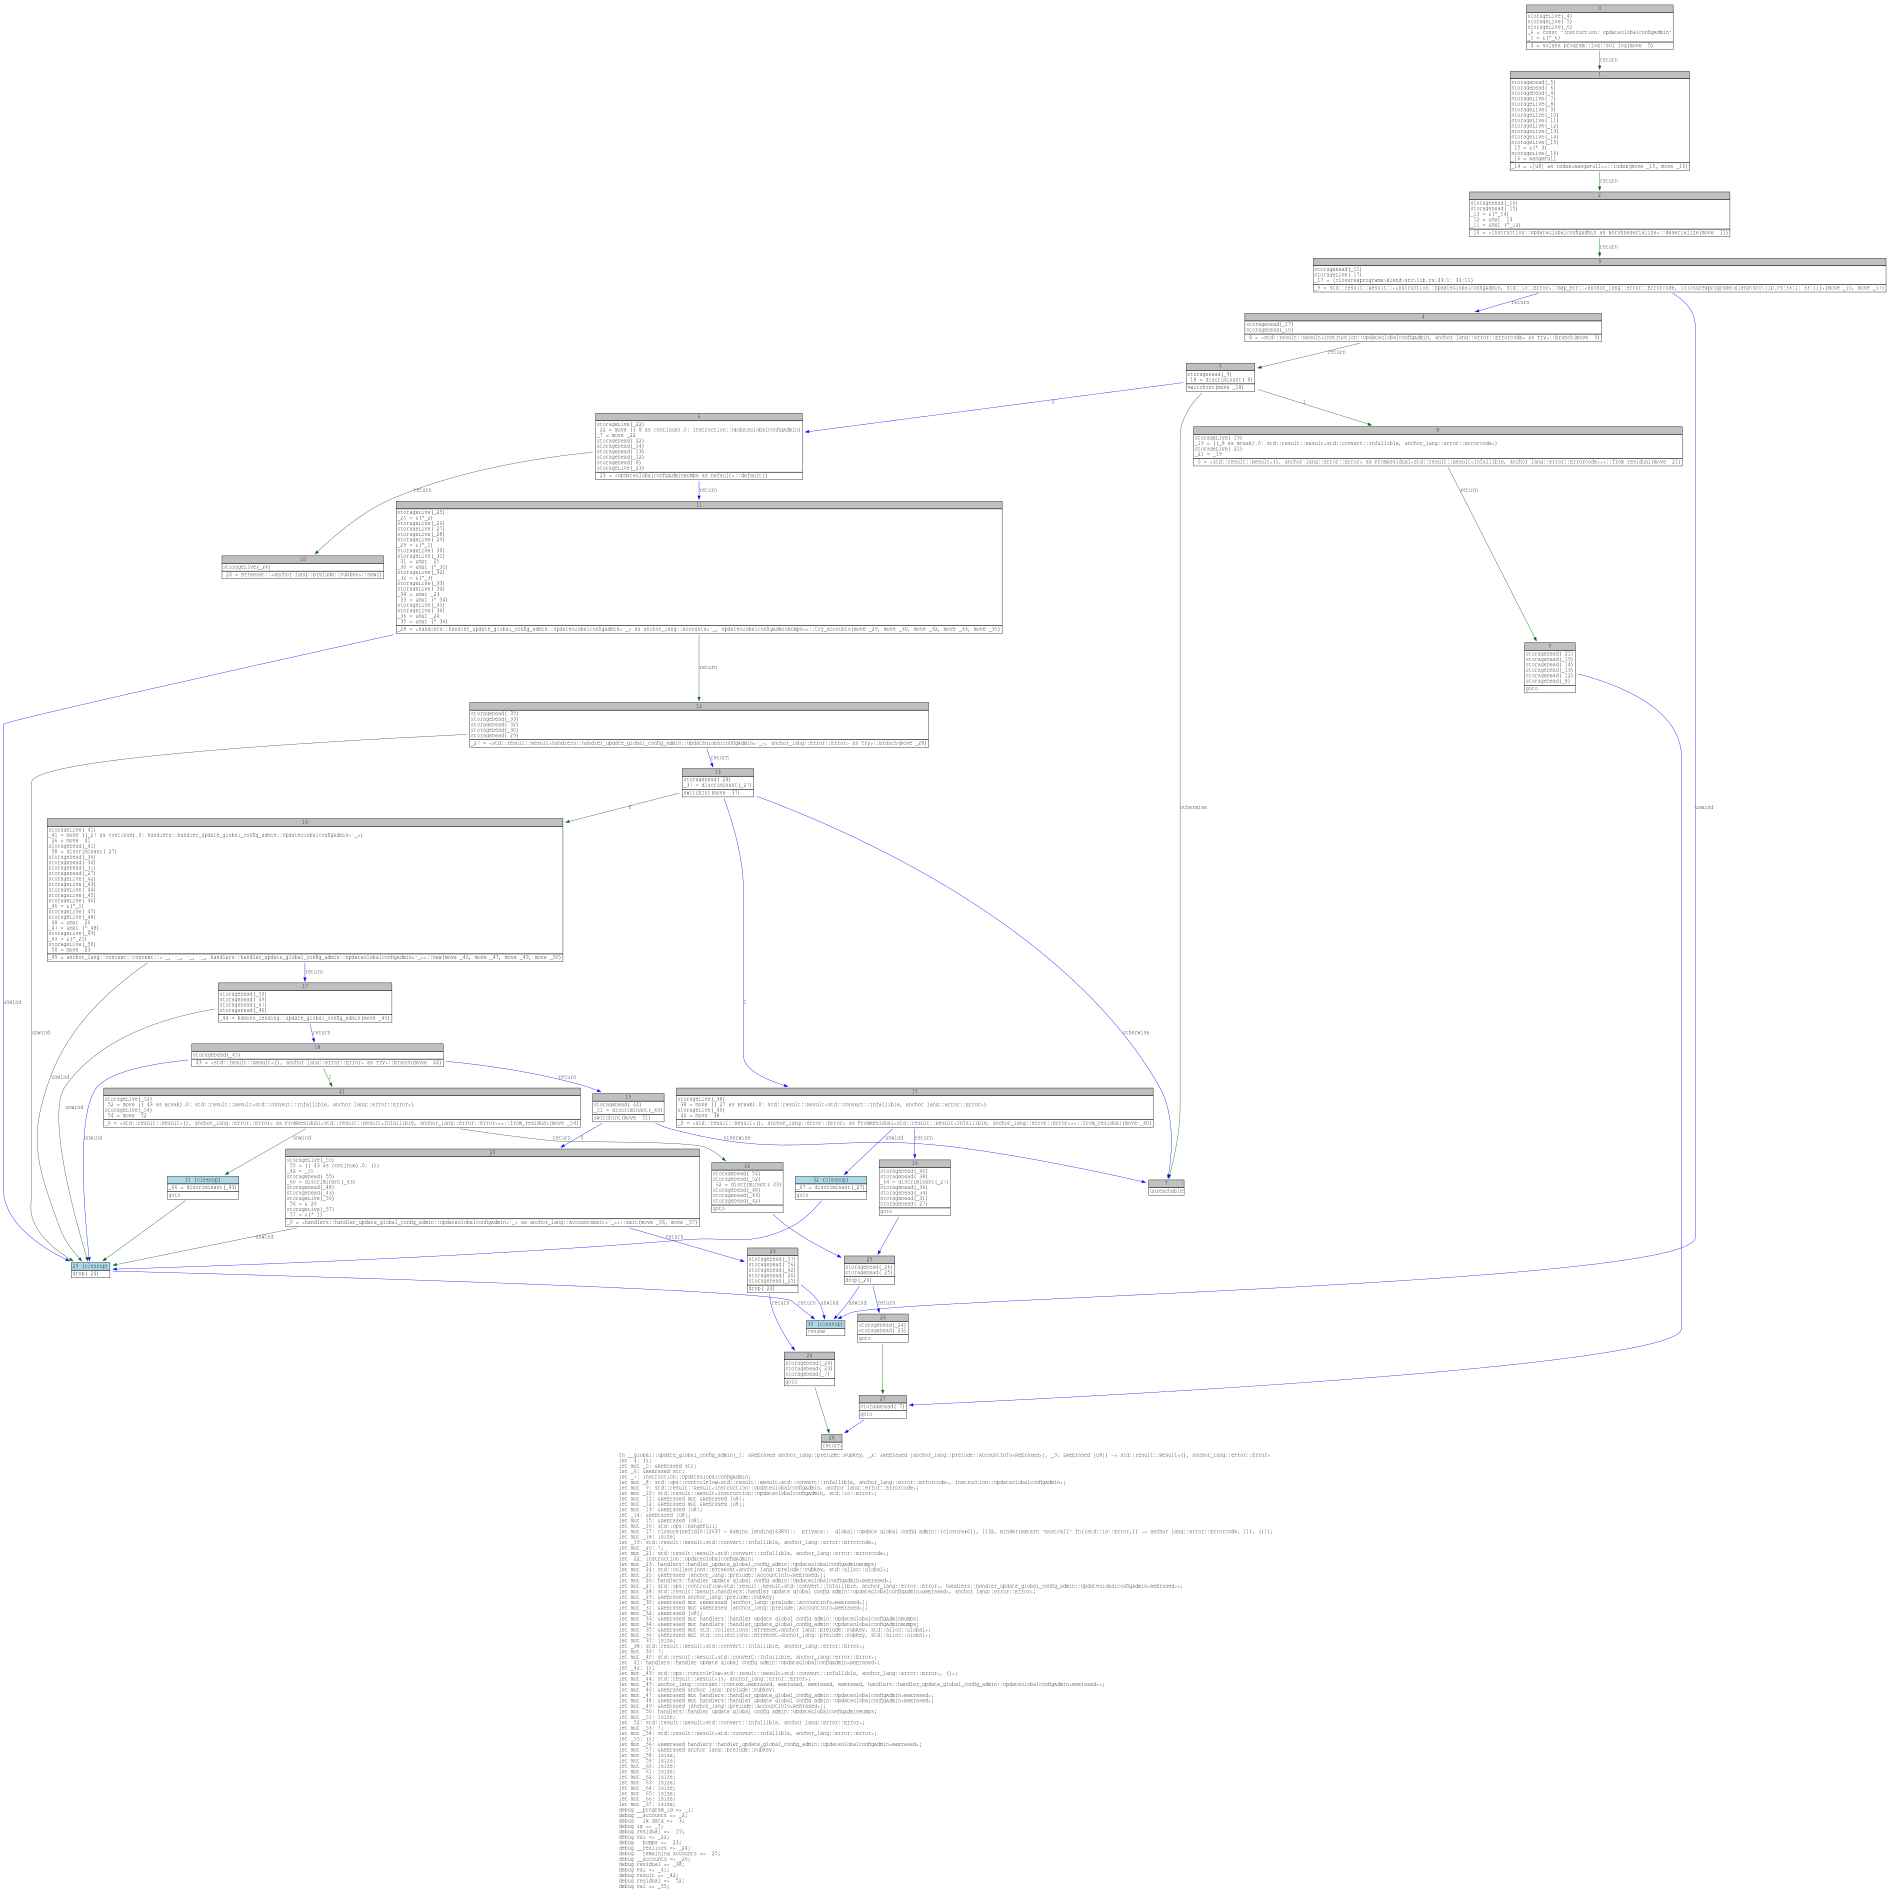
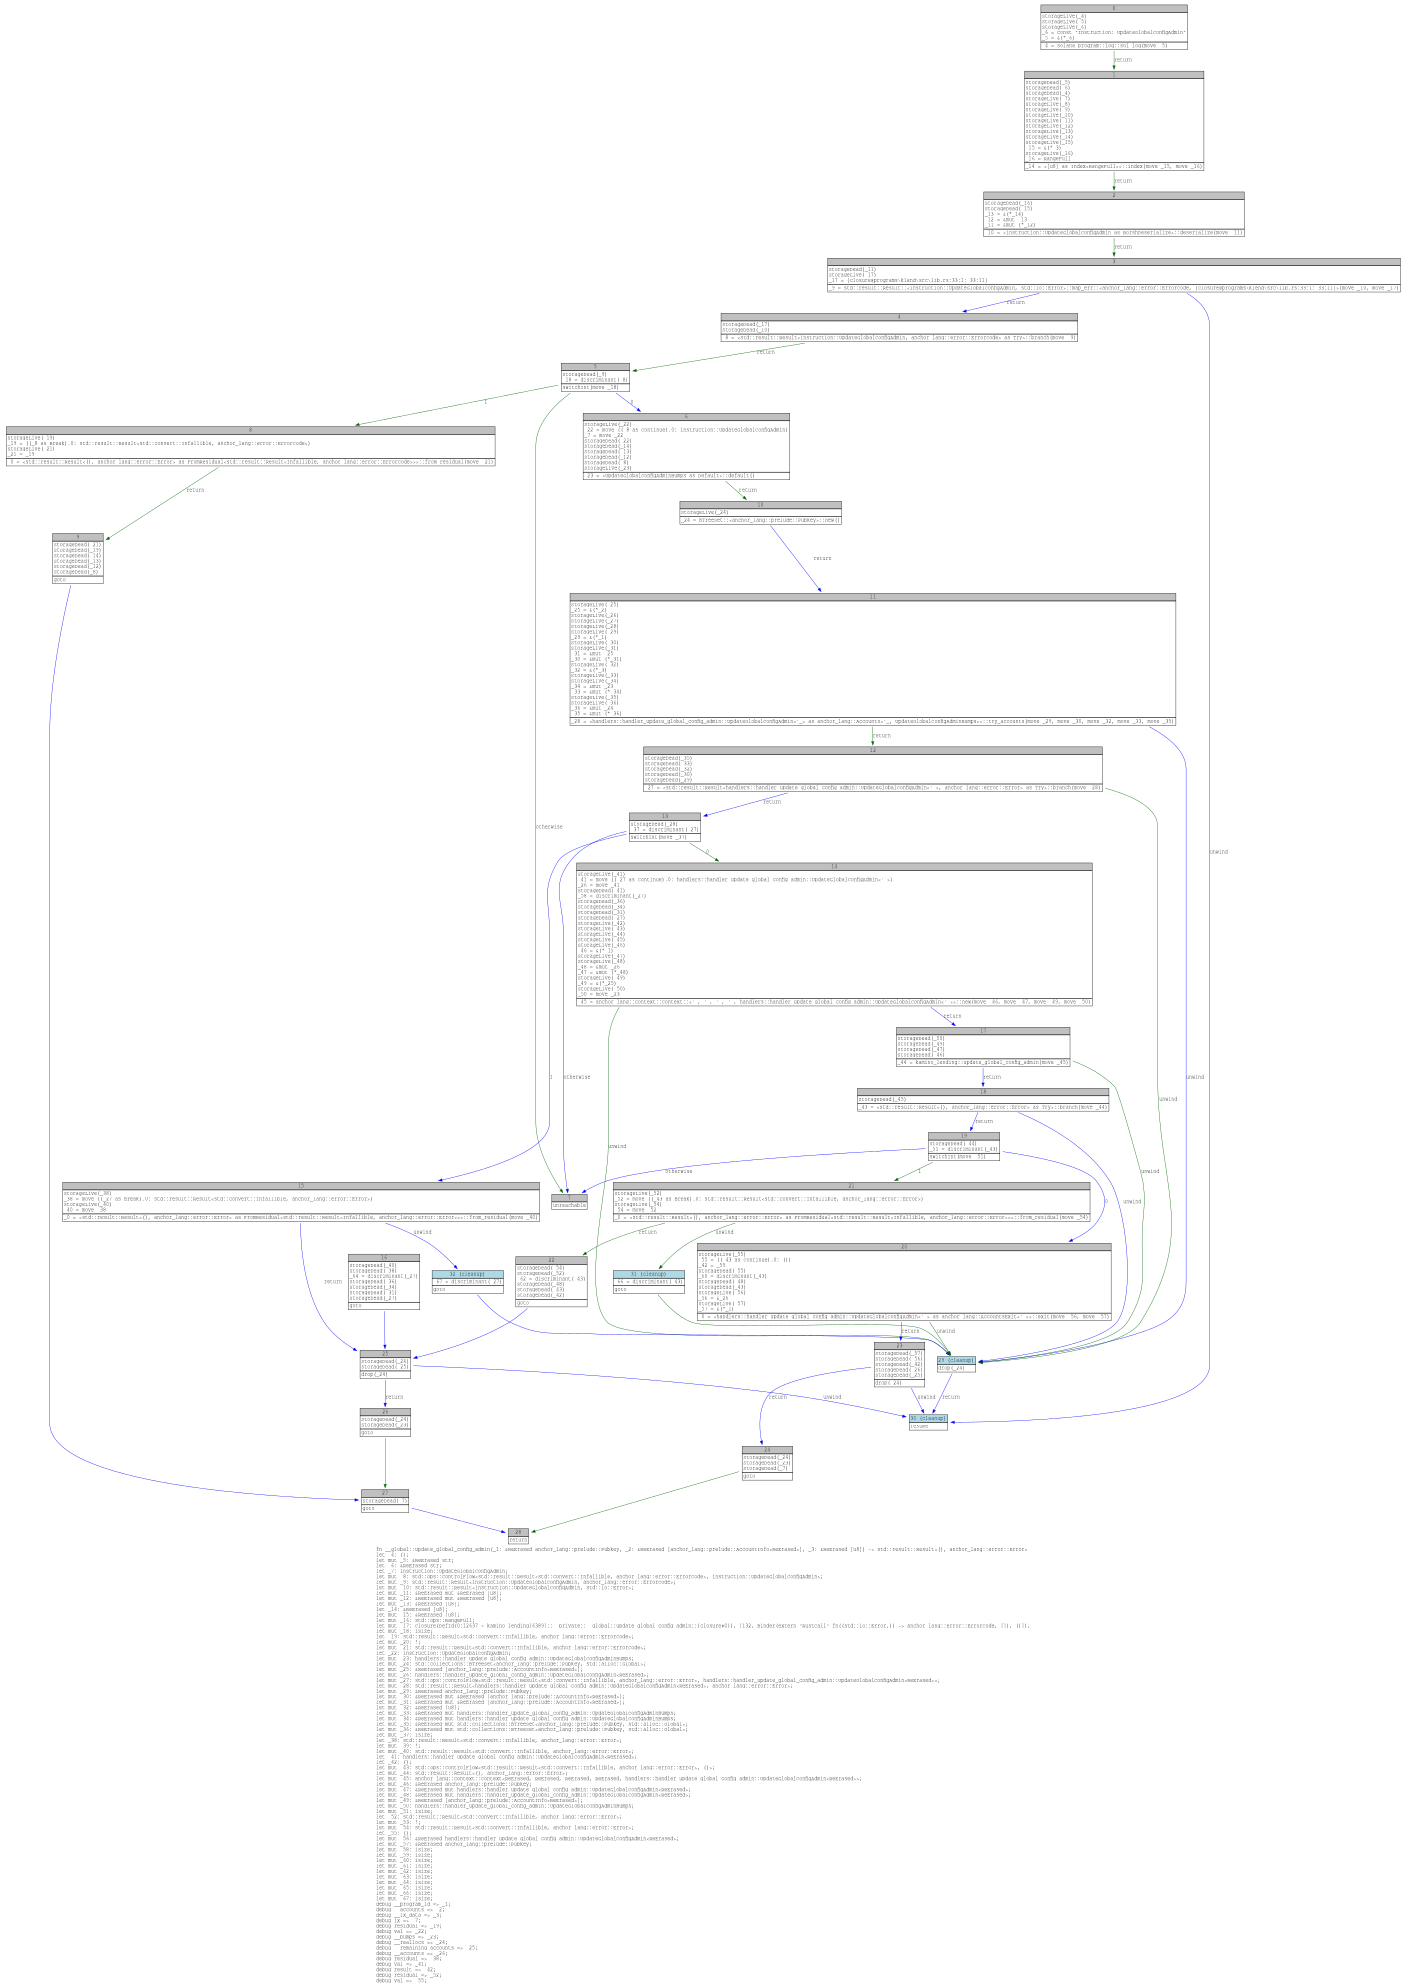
(699, 488) -> (795, 557)
(327, 1076) -> (915, 1171)
(915, 1141) -> (311, 1294)
